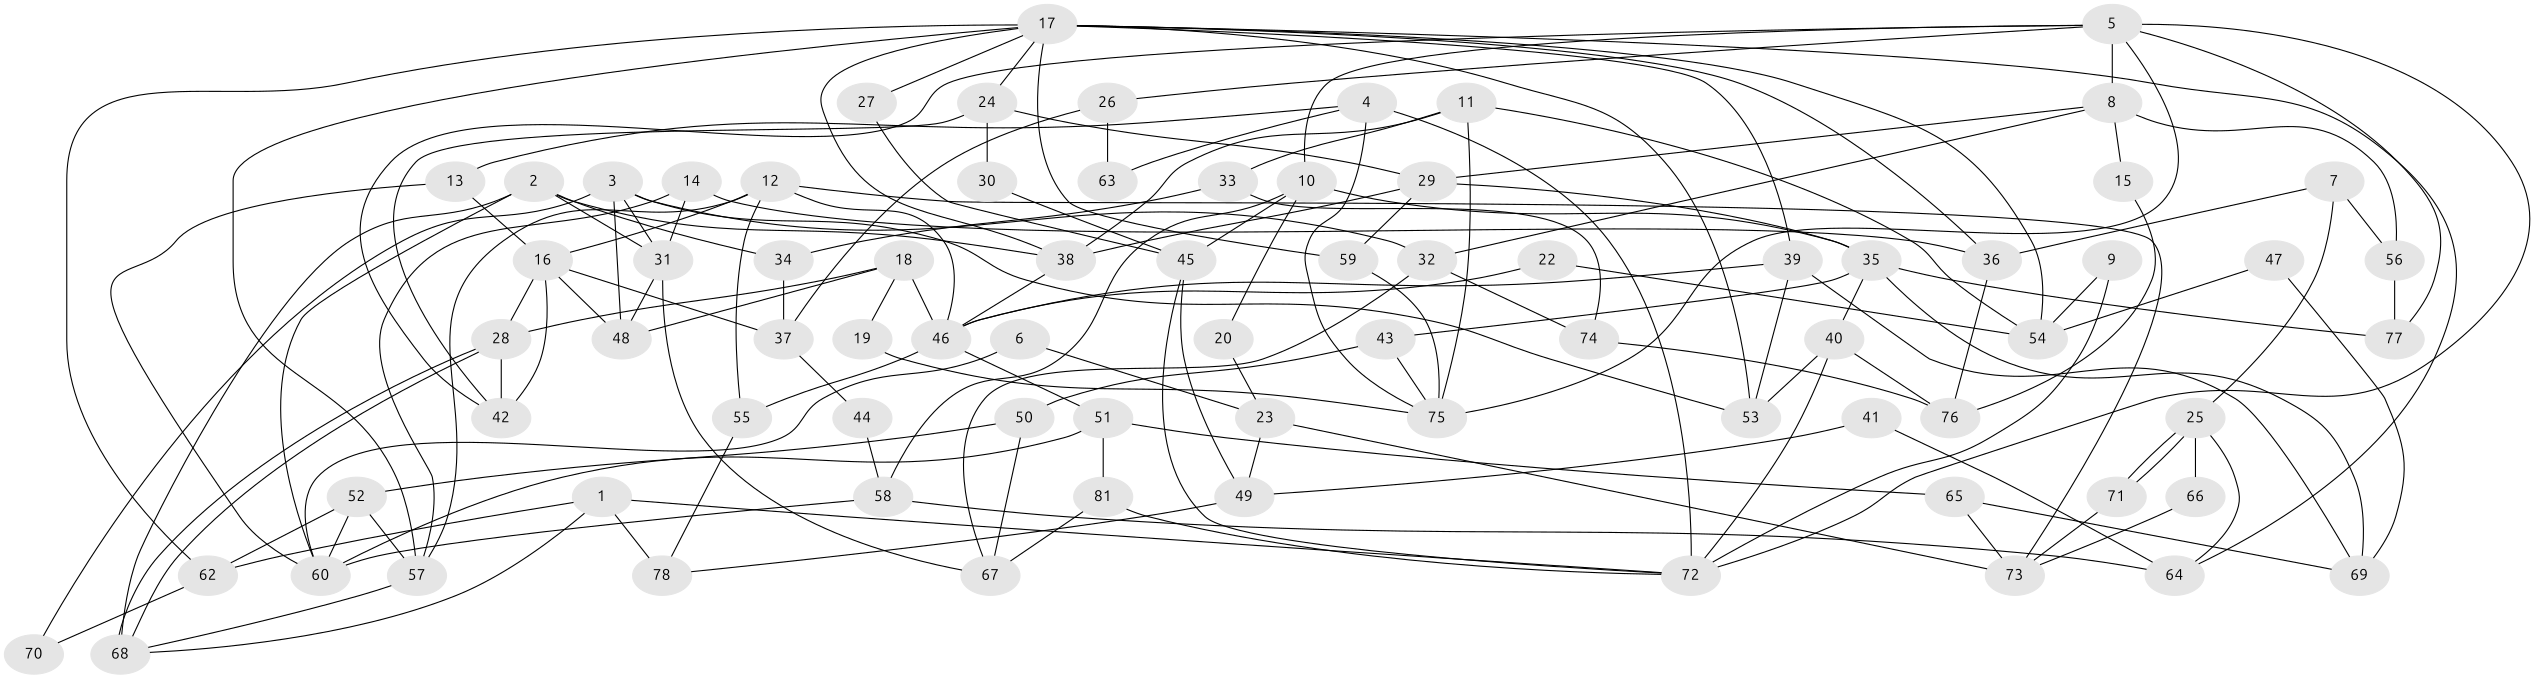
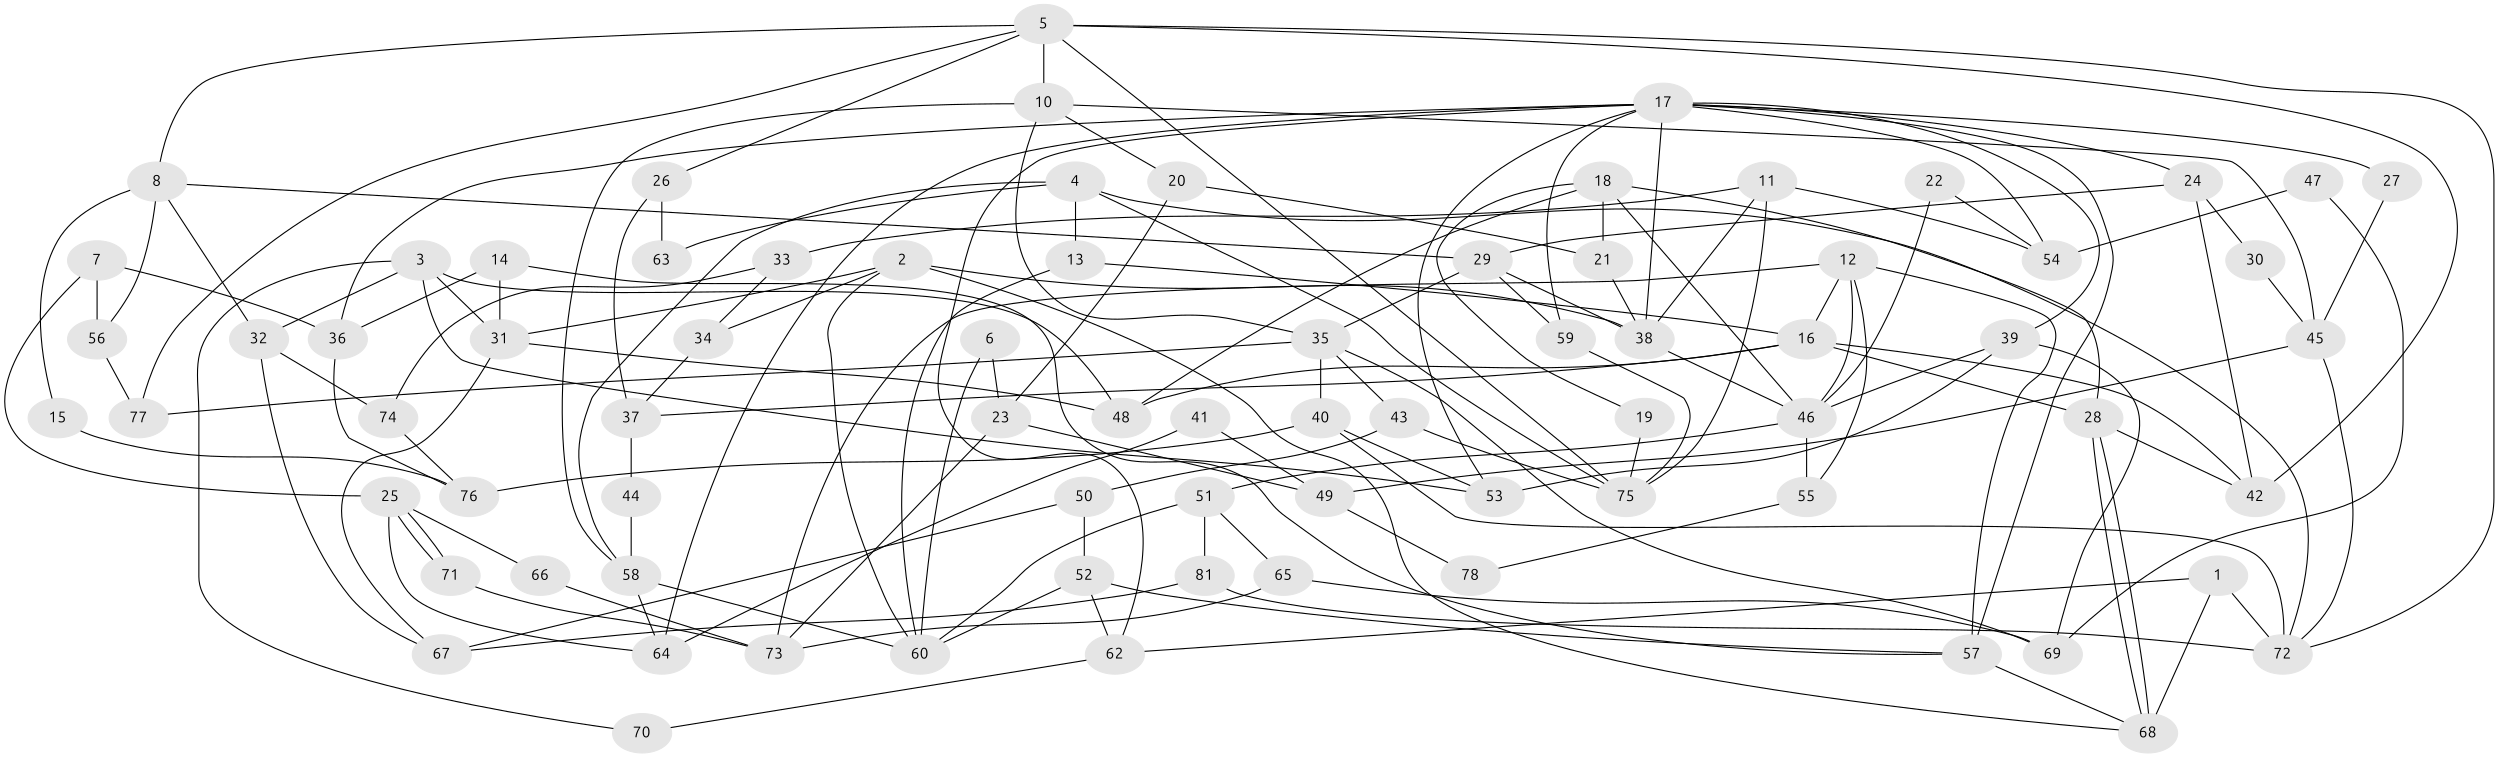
none -> (1603, 260)
(2112, 260) -> none
none -> (714, 267)
(632, 536) -> none
